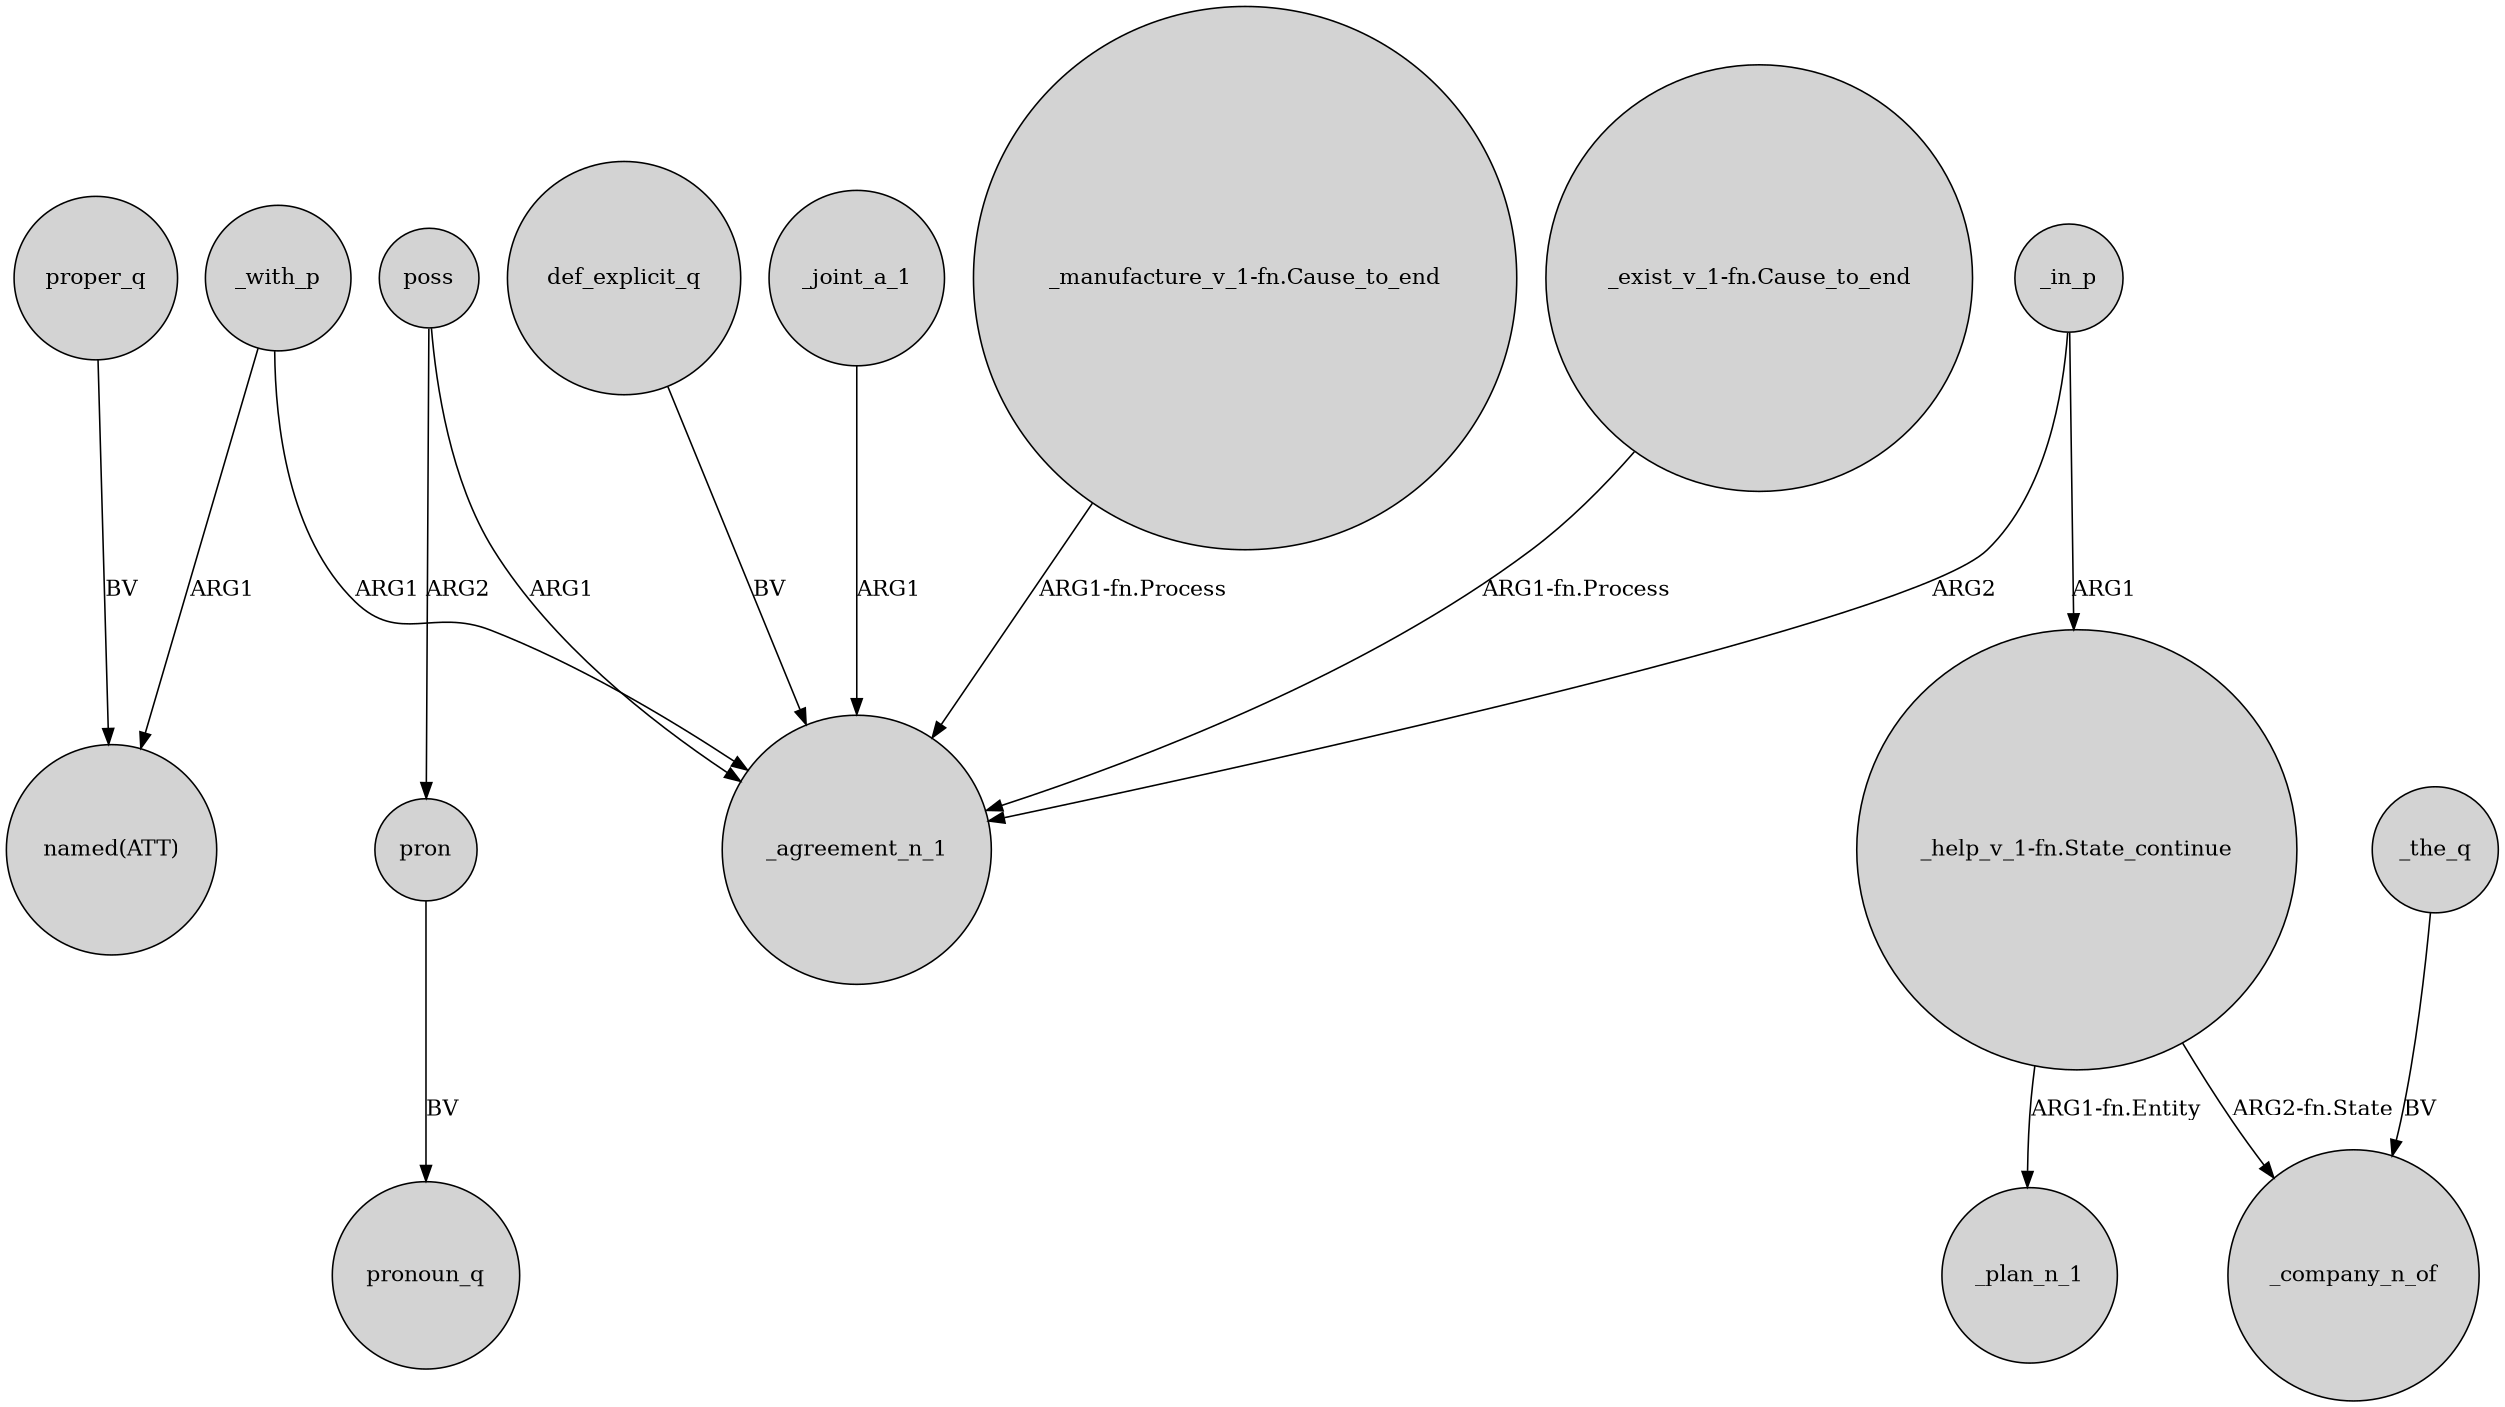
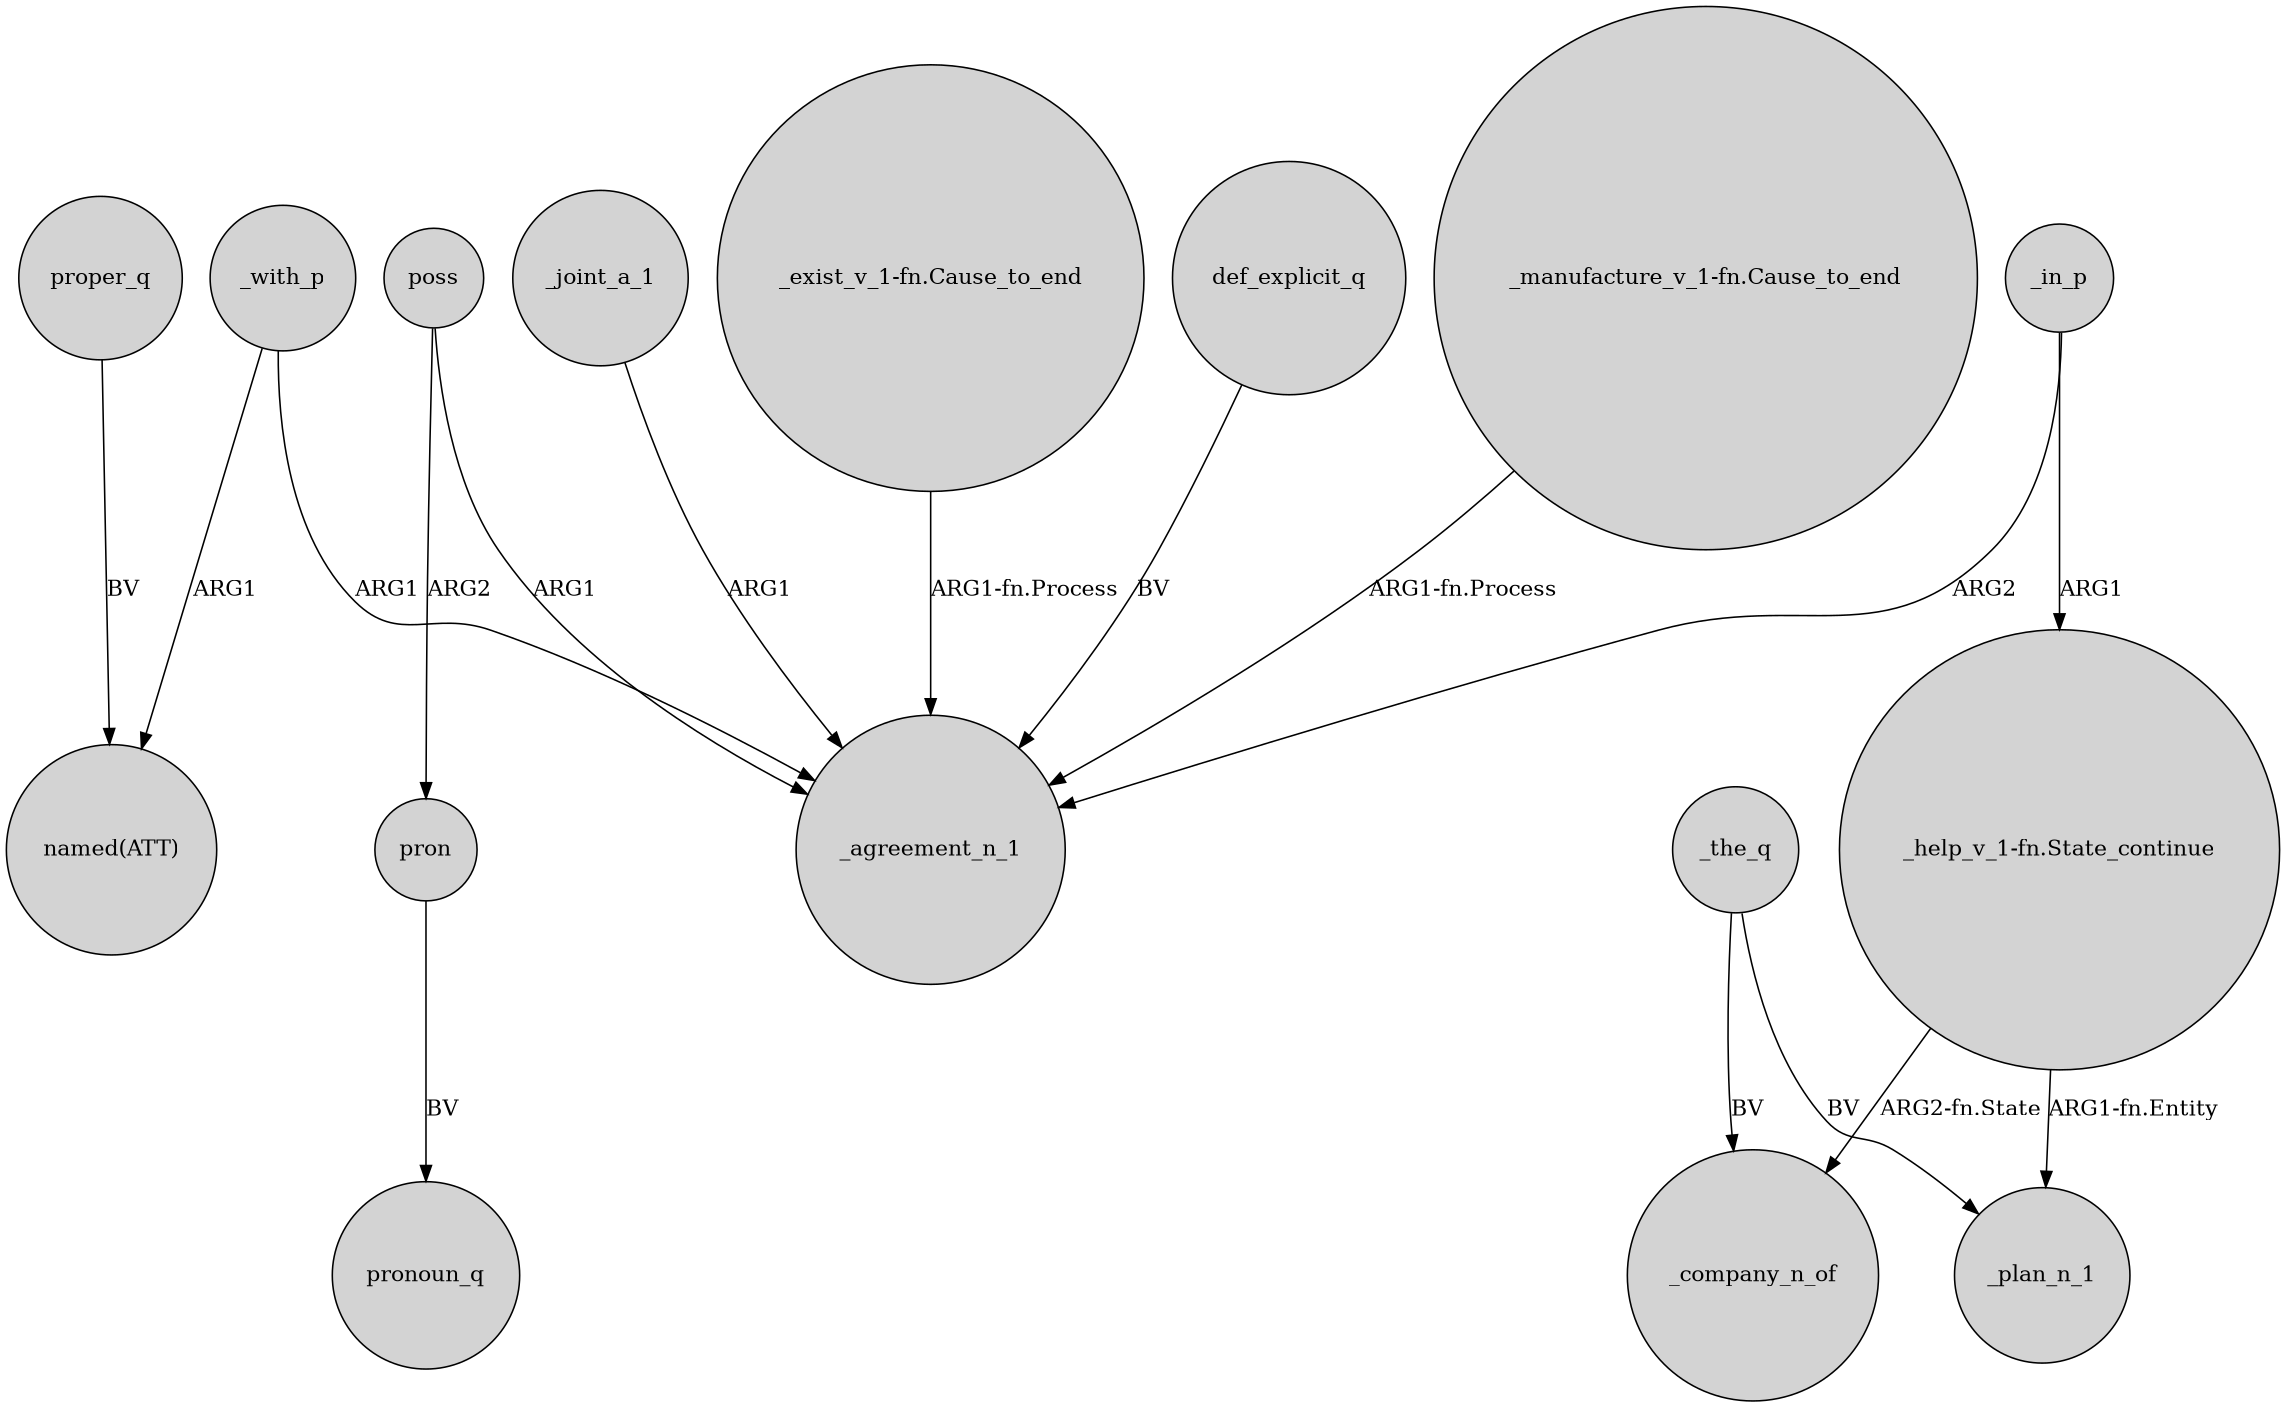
none -> (1807, 1096)
